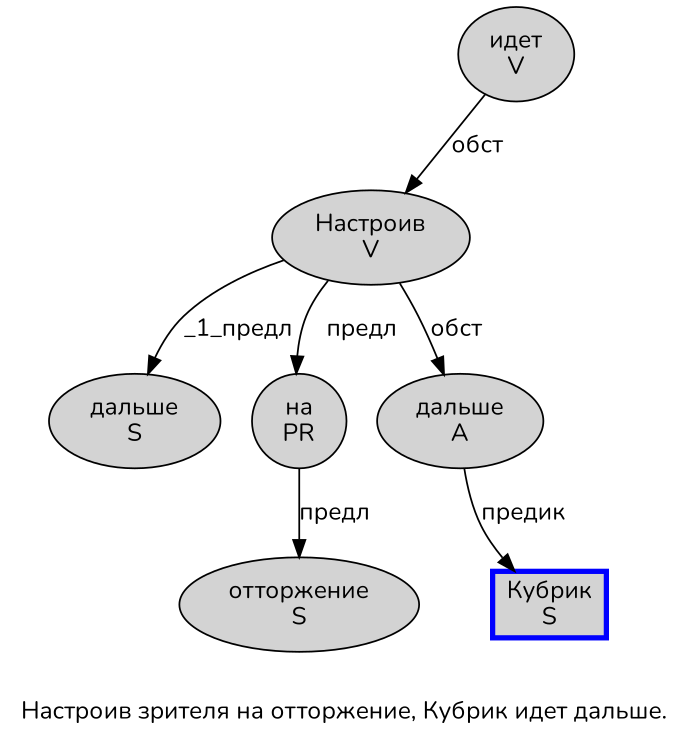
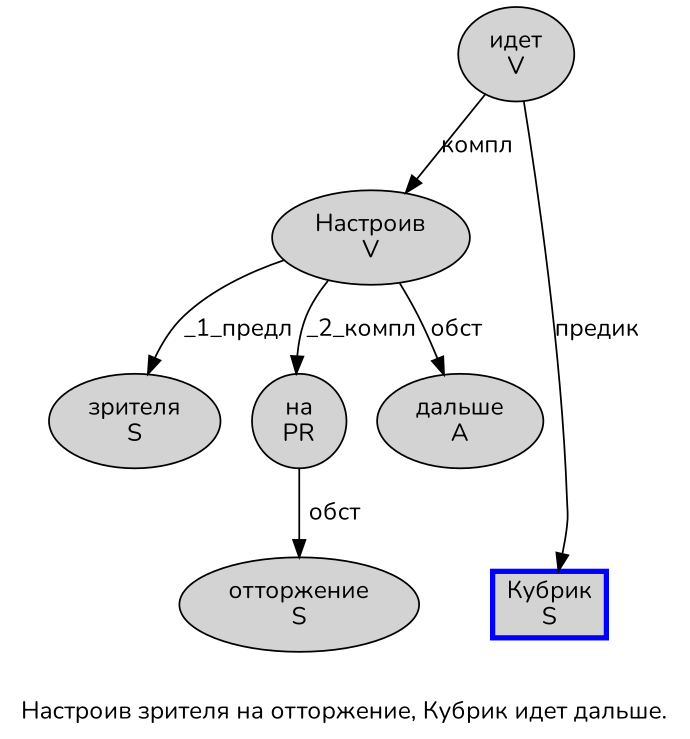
(478, 146) -> (478, 146)
(362, 329) -> (362, 329)
(135, 421) -> (135, 421)
(335, 513) -> (335, 513)
(477, 516) -> (554, 327)
